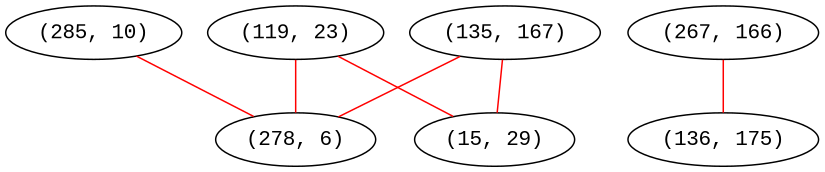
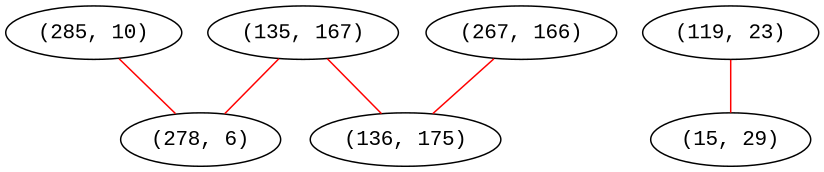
(296, 86) -> none
(500, 86) -> (354, 86)
